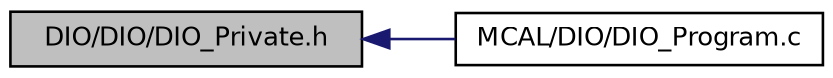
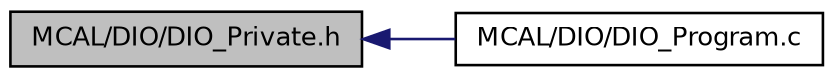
(186, 39) -> (186, 39)
